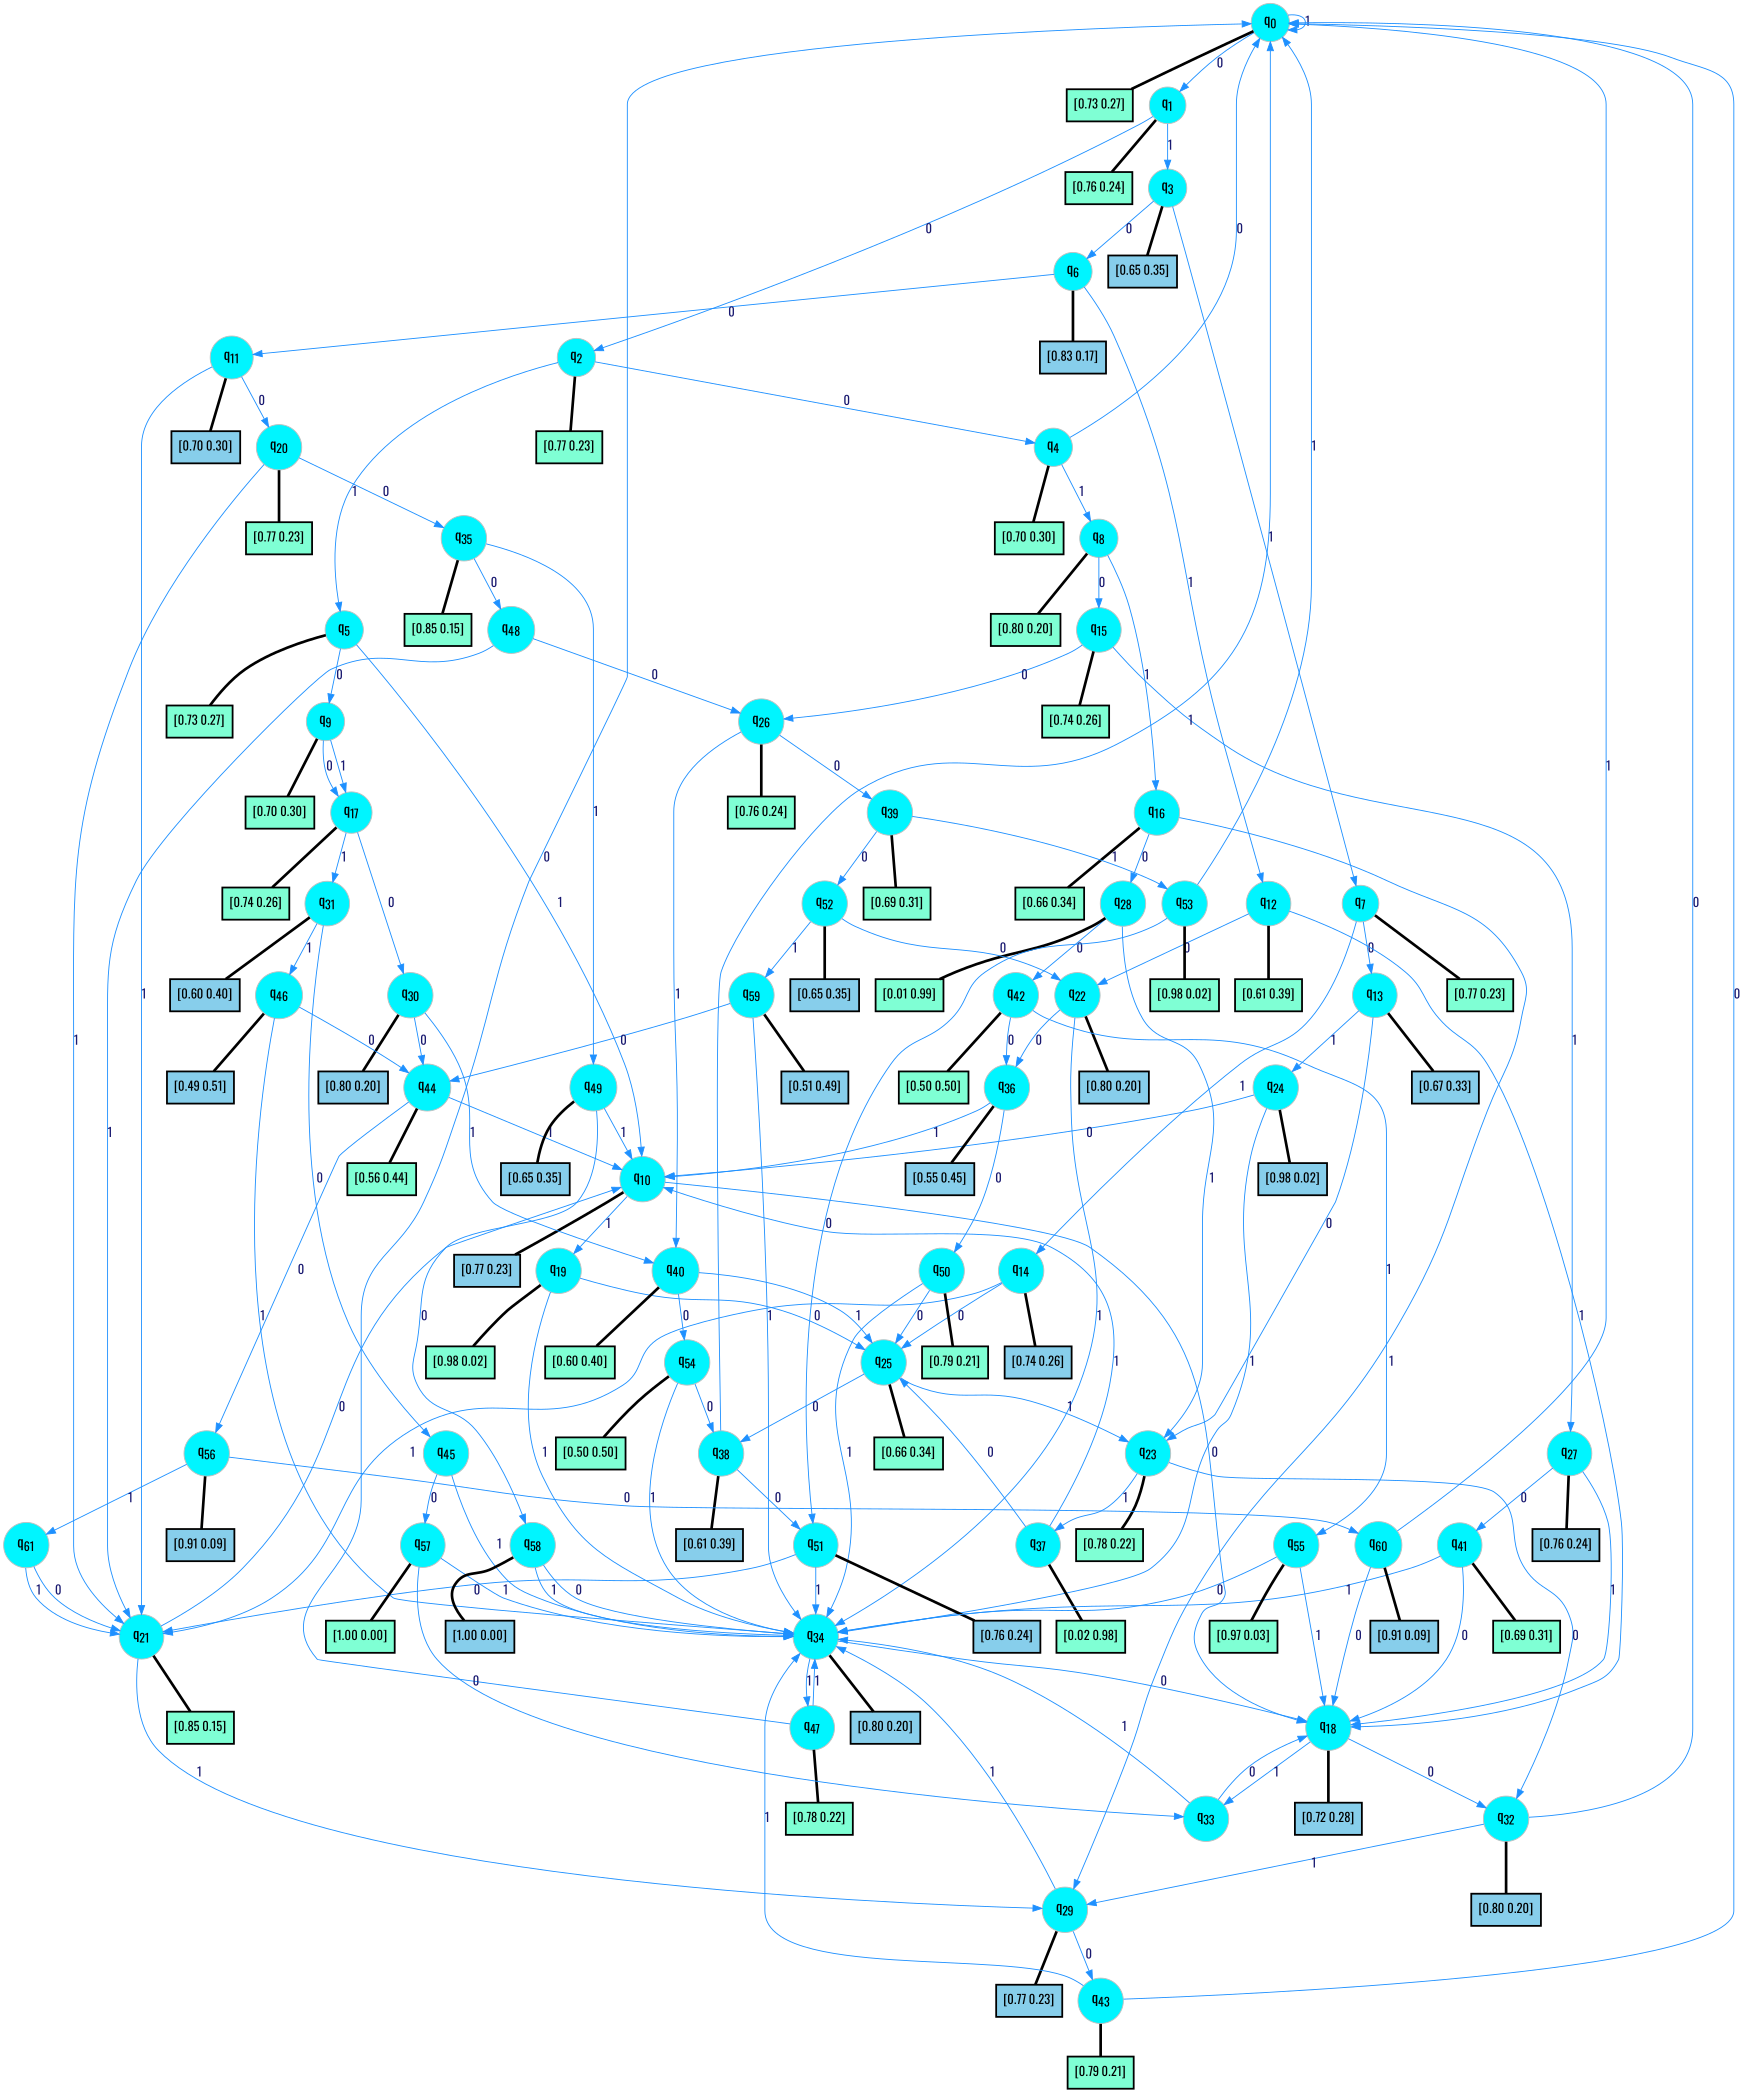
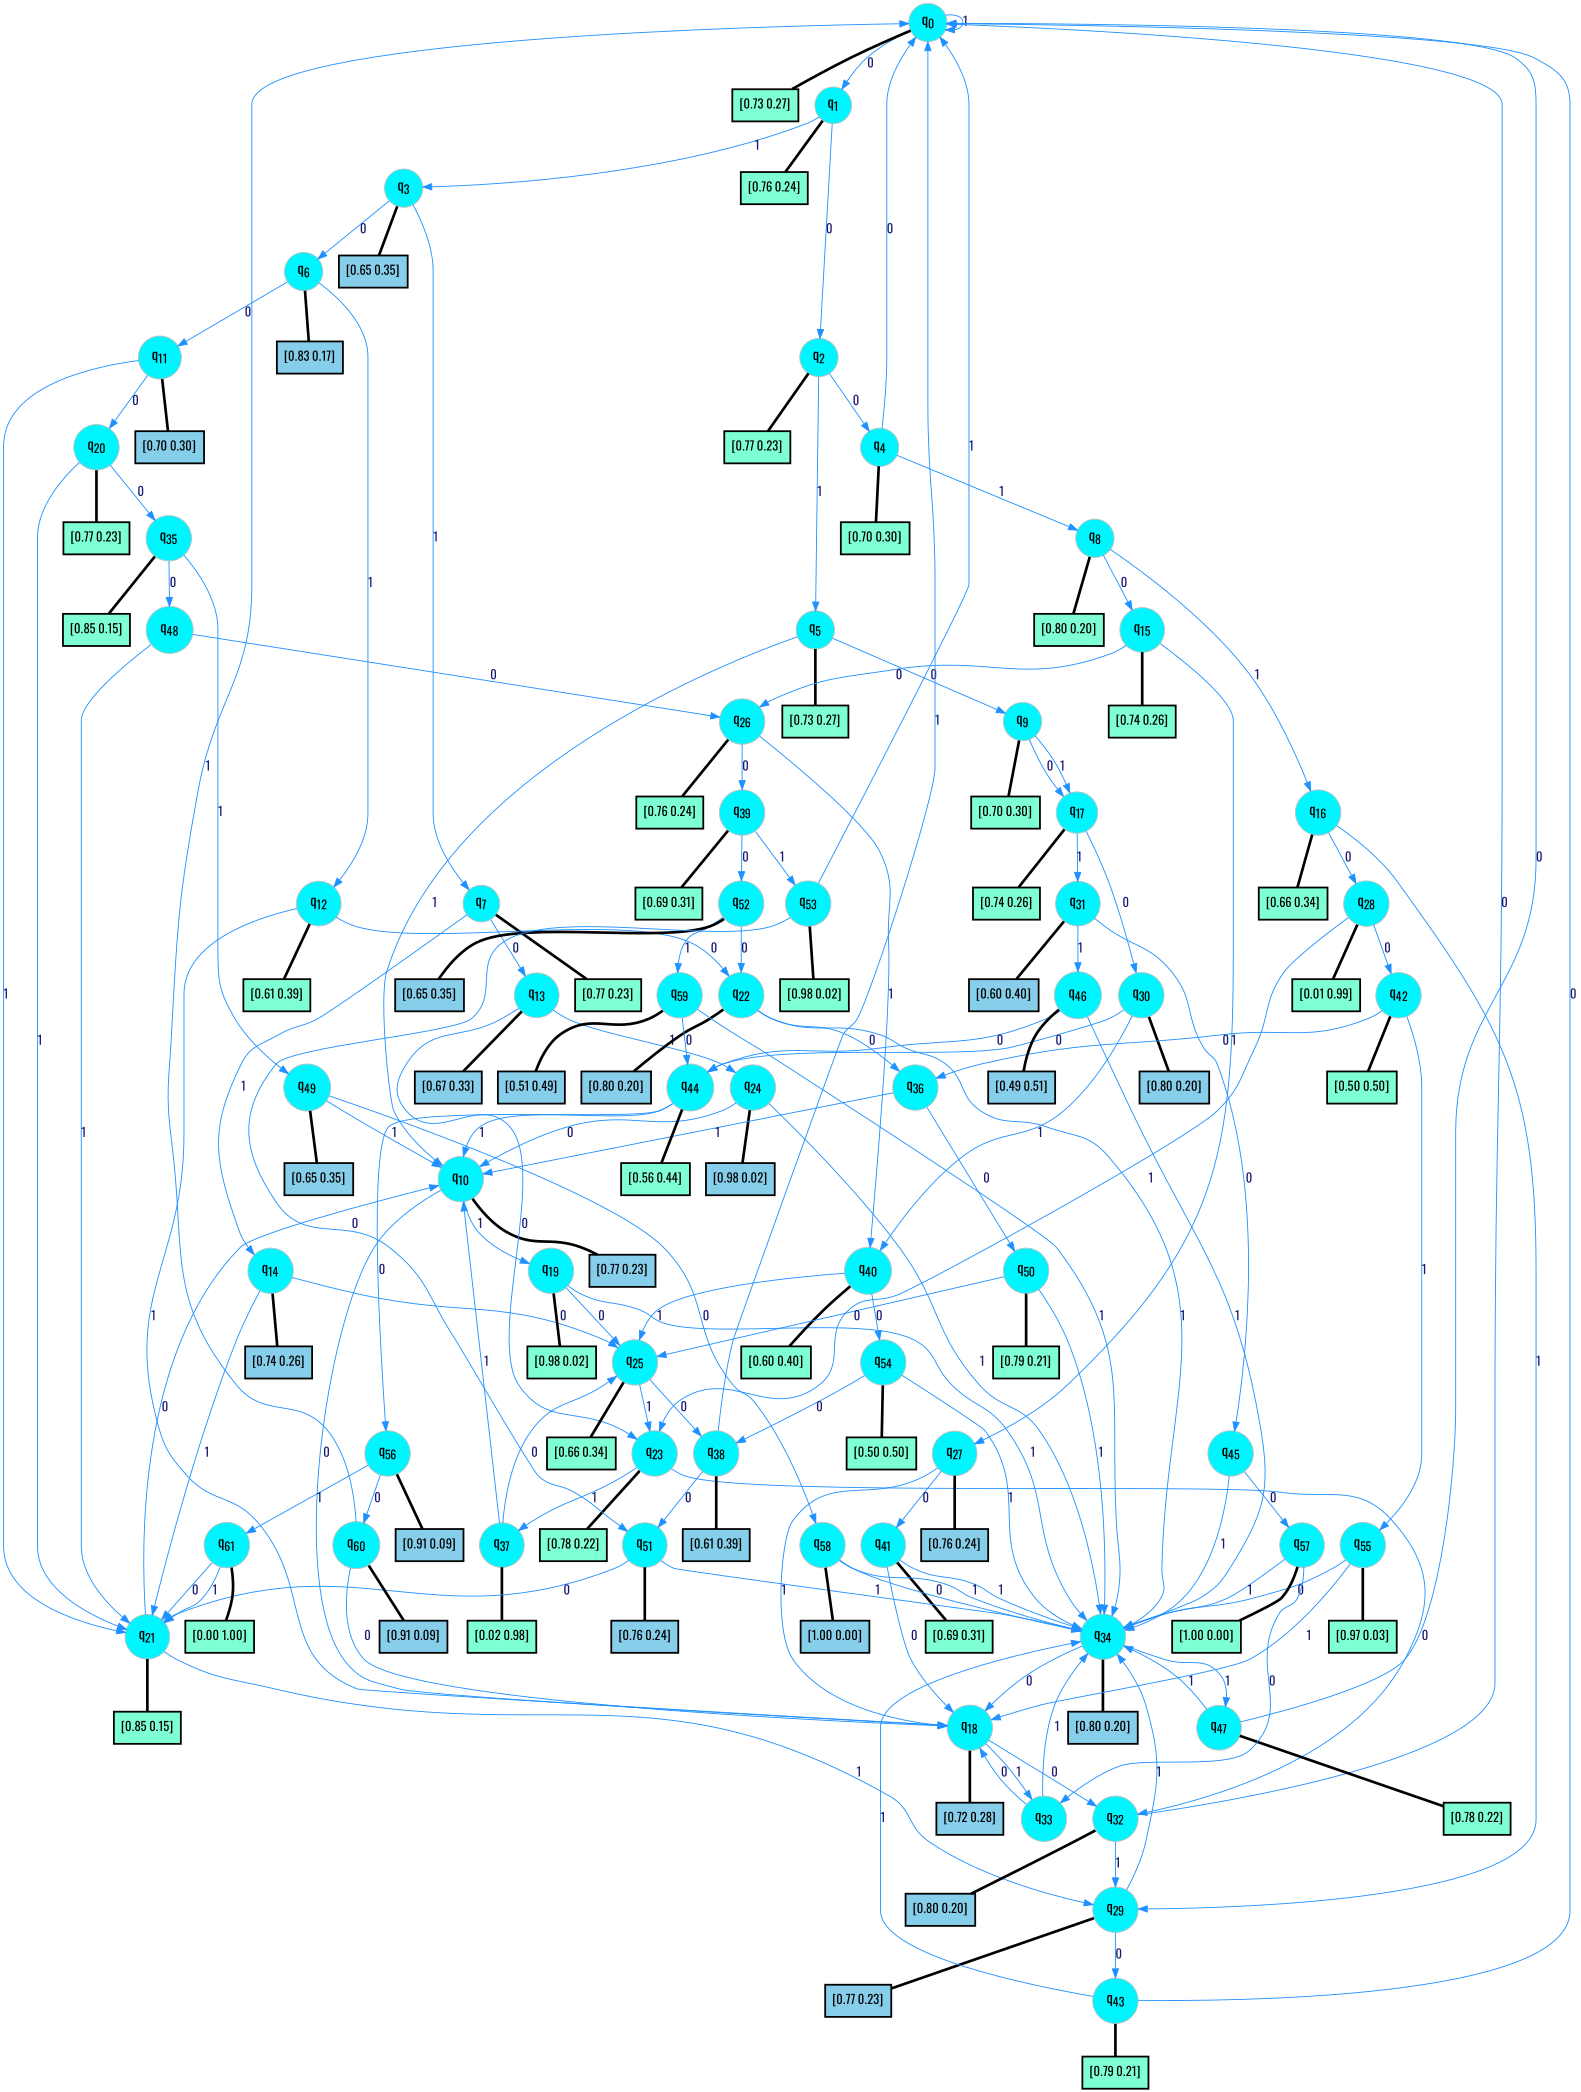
(940, 1179) -> none
none -> (220, 1637)
